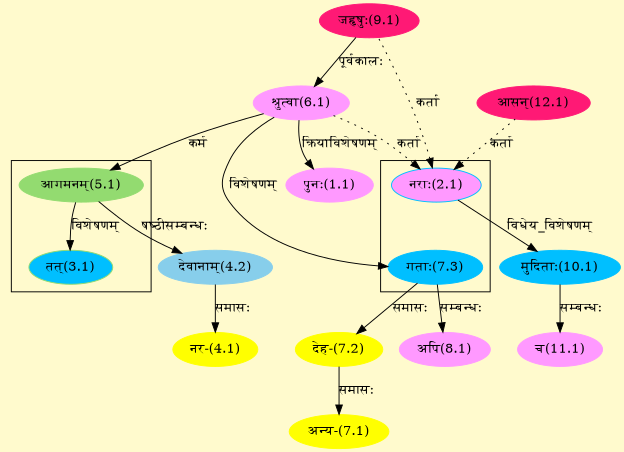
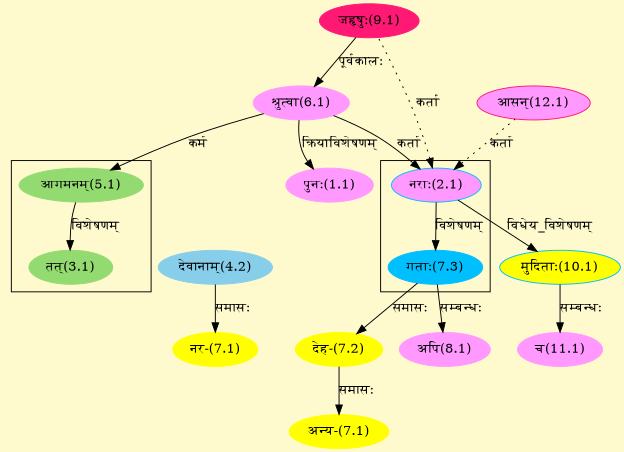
(534, 103) -> (534, 103)
(375, 135) -> (375, 135)
(250, 223) -> (436, 221)
(134, 228) -> none
(71, 267) -> (71, 267)
(560, 267) -> (560, 267)
(215, 349) -> (215, 349)
